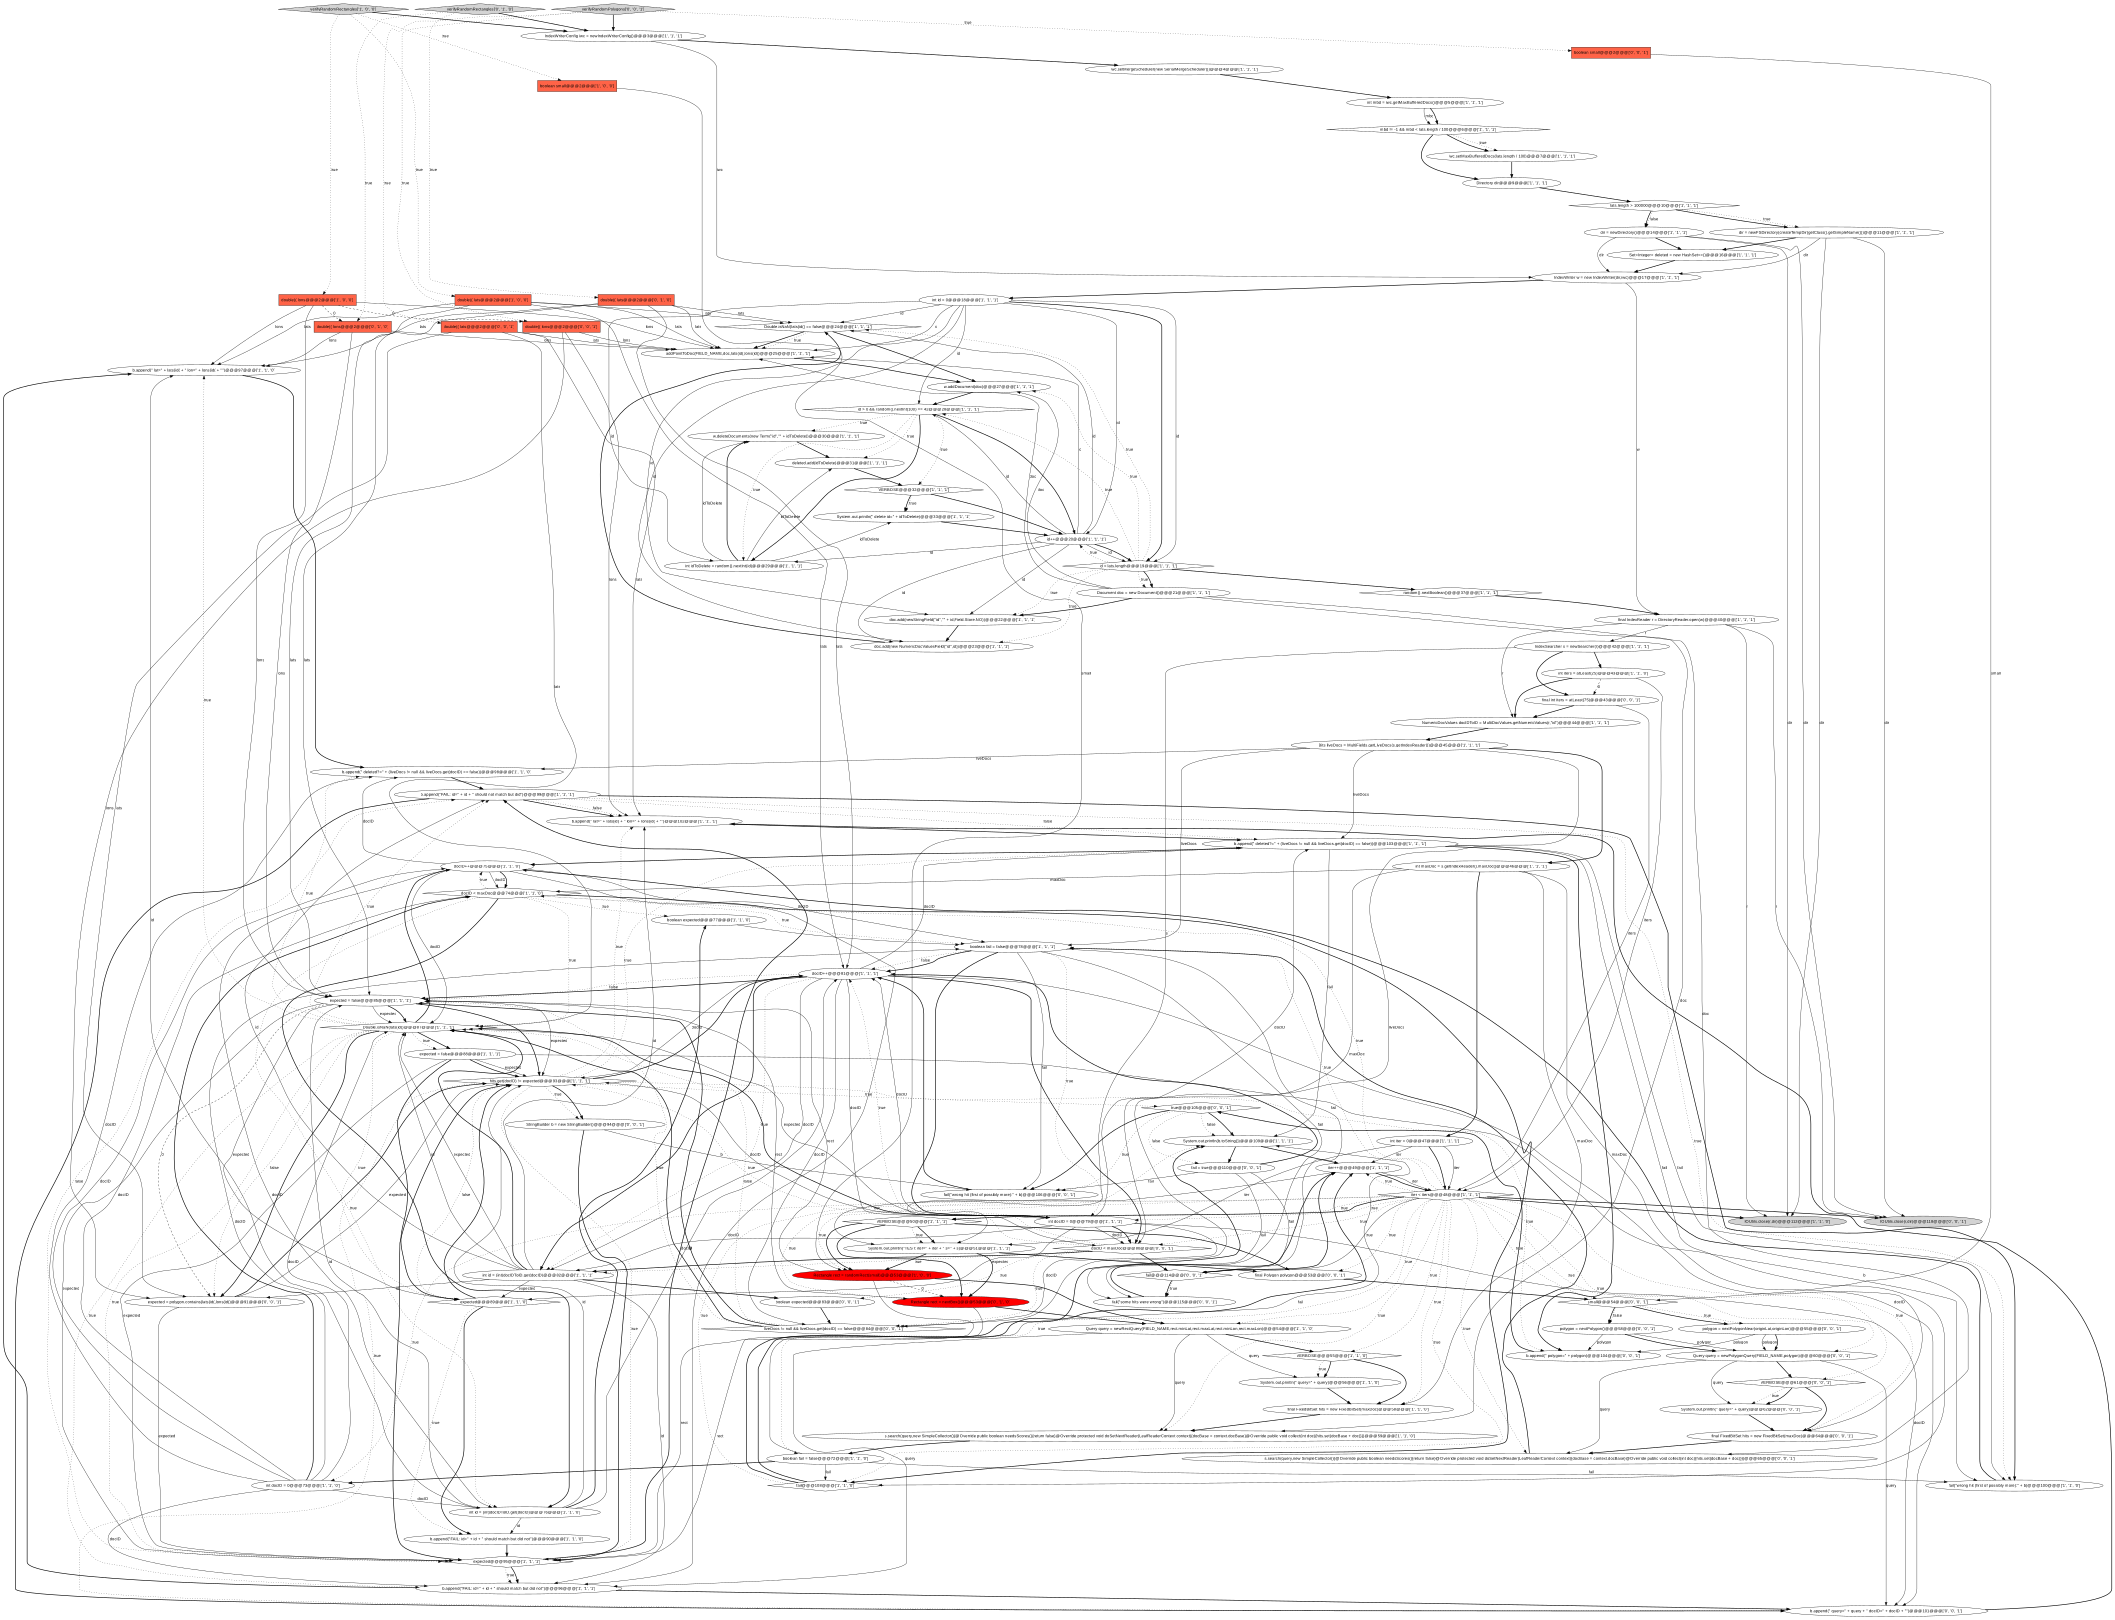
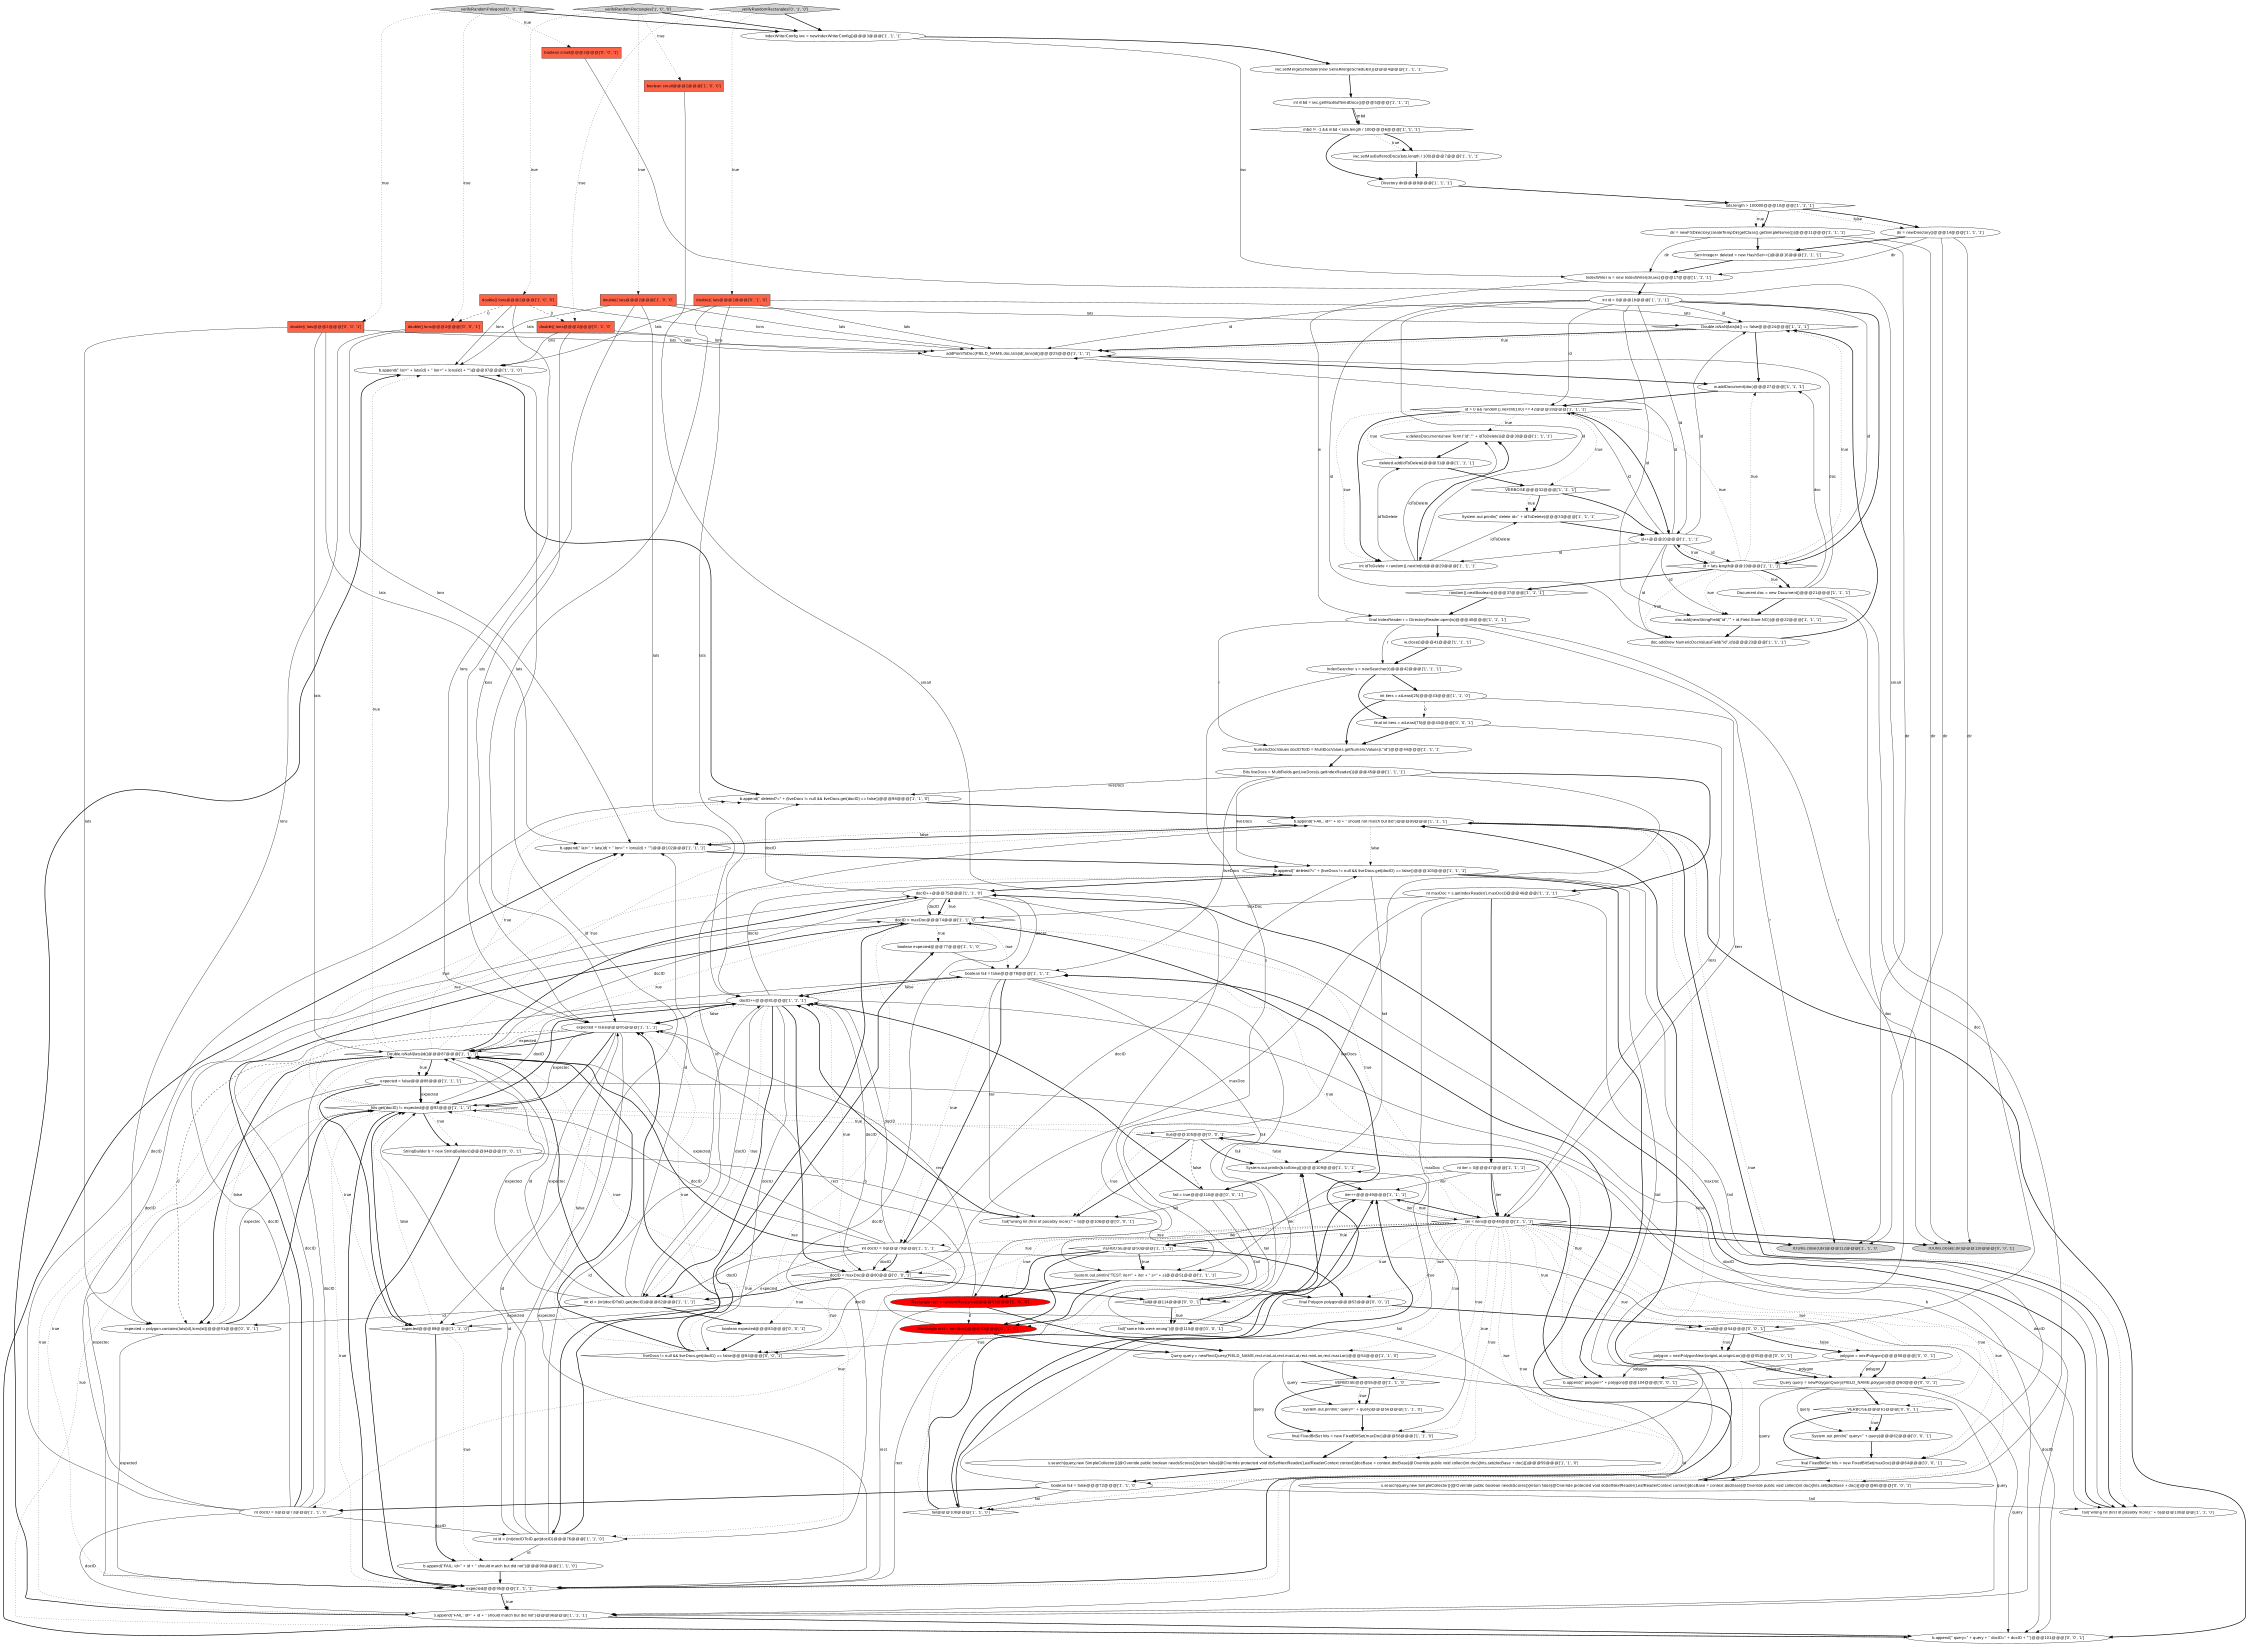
none -> (1438, 642)
(1150, 1142) -> (1191, 1165)
(1325, 1266) -> (1350, 1274)
